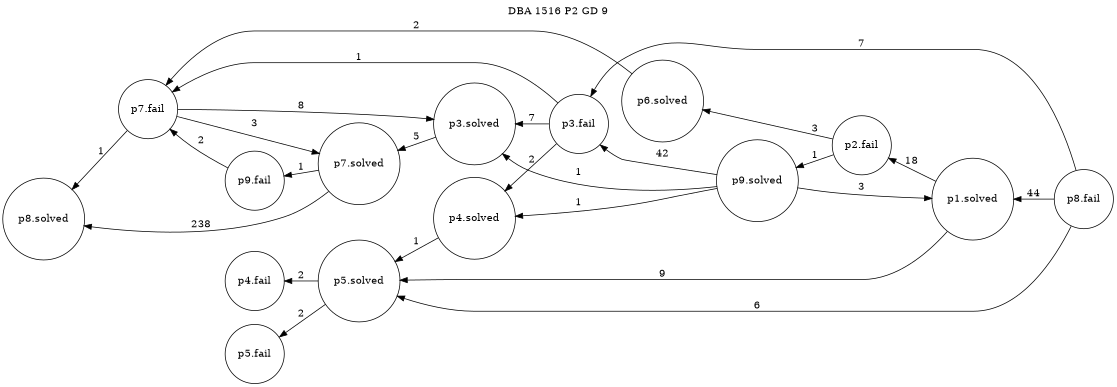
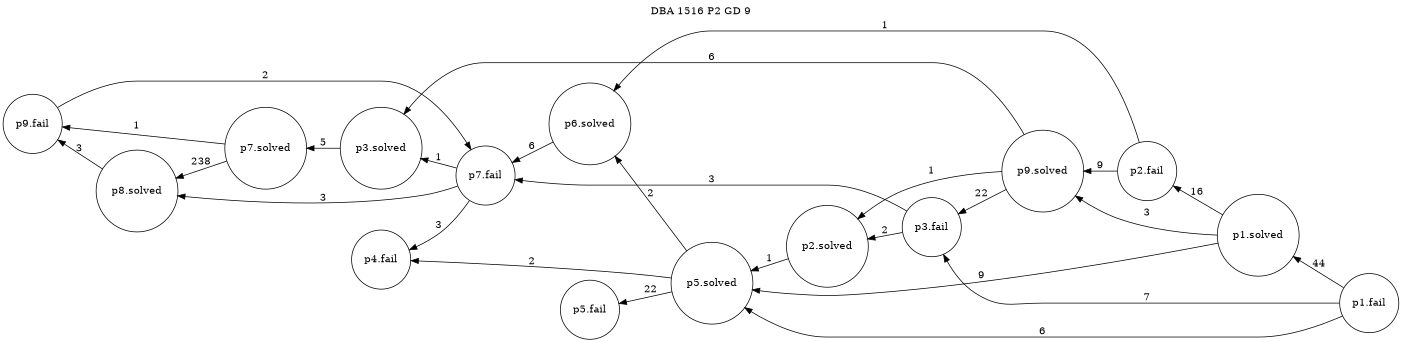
(417, 25) -> (532, 146)
(359, 57) -> (712, 180)
(301, 106) -> (439, 157)
(536, 124) -> none
(815, 129) -> (885, 25)
(245, 134) -> (446, 228)
(101, 152) -> (323, 198)
(663, 154) -> (982, 194)
(815, 155) -> (1100, 166)
none -> (84, 157)
(912, 161) -> (1197, 192)
(579, 172) -> (712, 57)
(861, 195) -> (1147, 227)
(1084, 199) -> (1369, 303)
none -> (653, 207)
(475, 218) -> (827, 246)
(301, 314) -> (651, 289)
